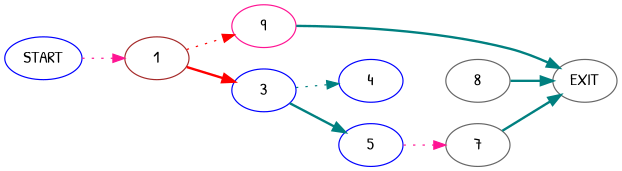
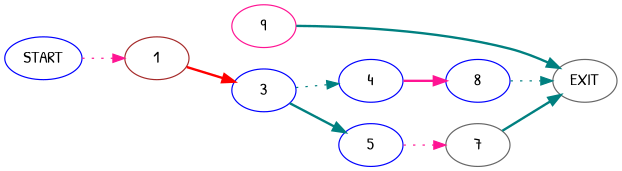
(205, 44) -> none
none -> (419, 81)
(478, 81) -> (478, 81)
(526, 81) -> (526, 81)
